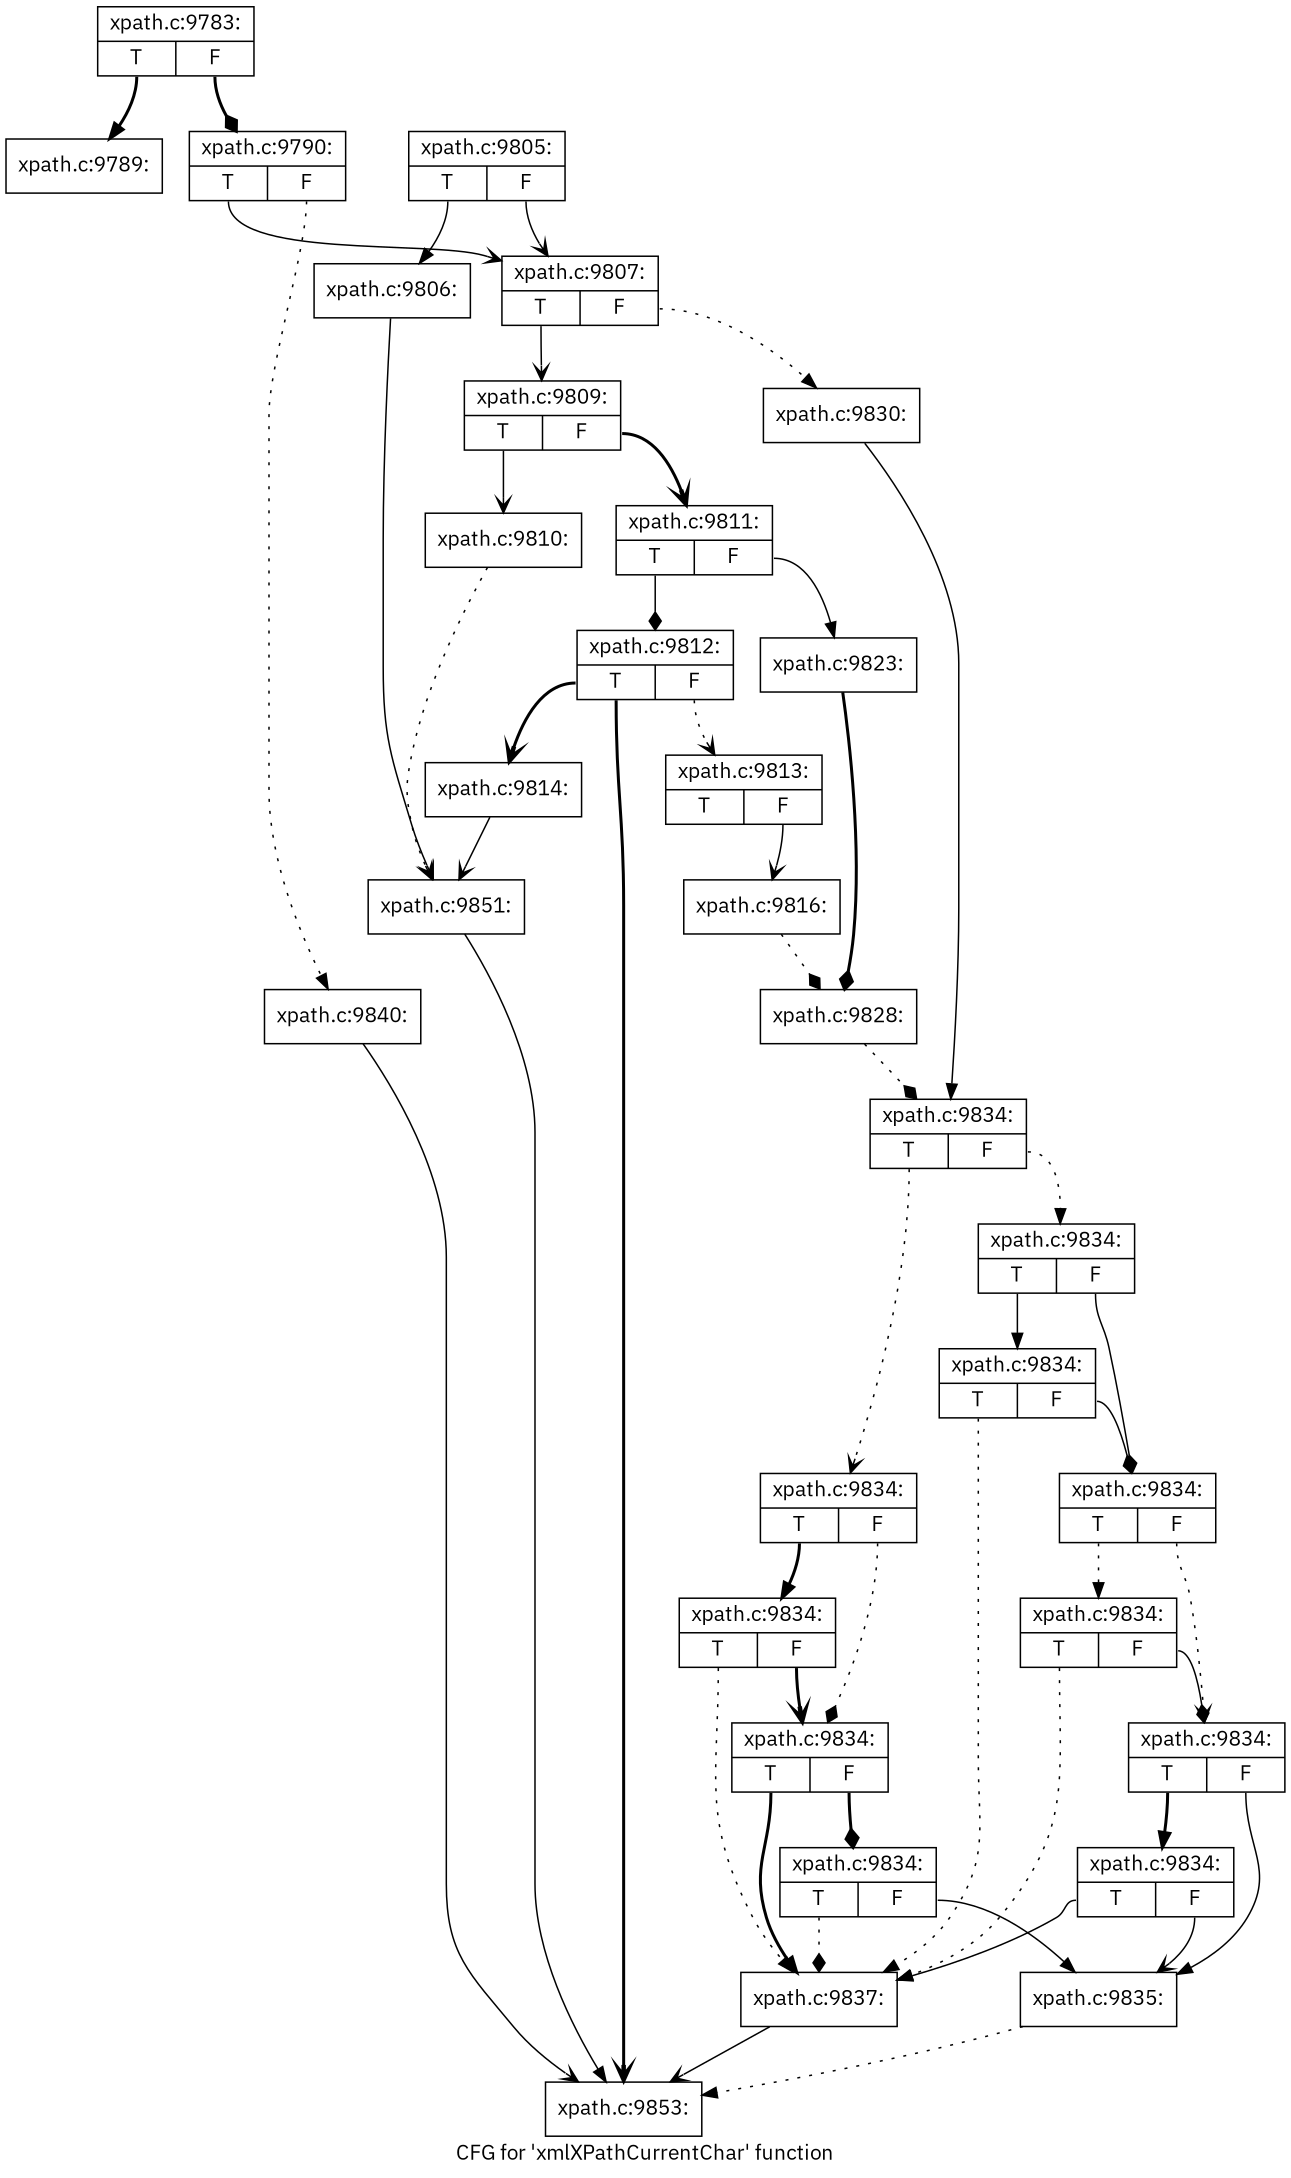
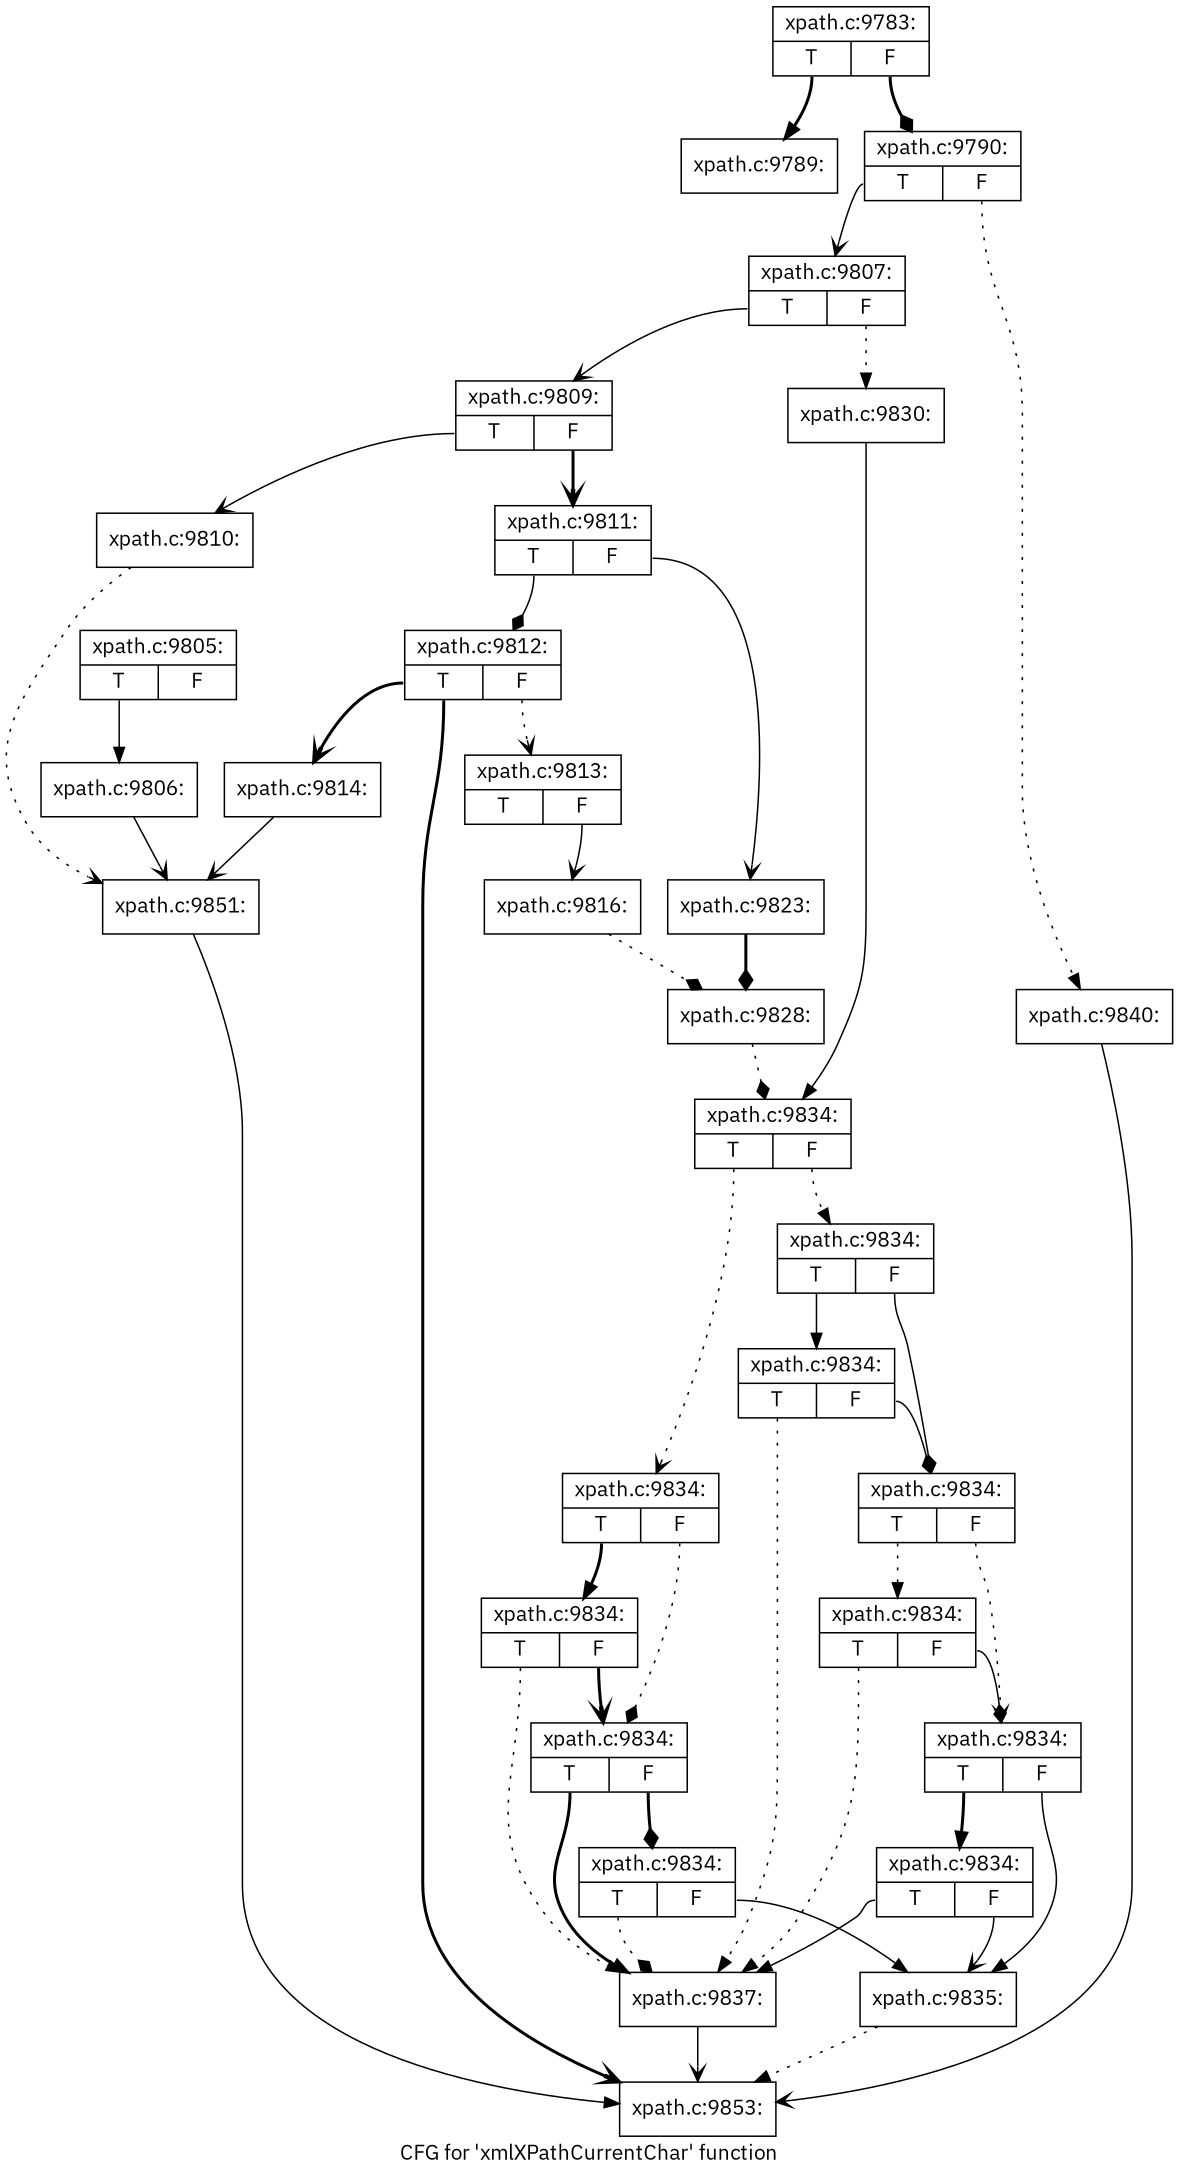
(530, 223) -> none
(812, 581) -> (755, 685)
